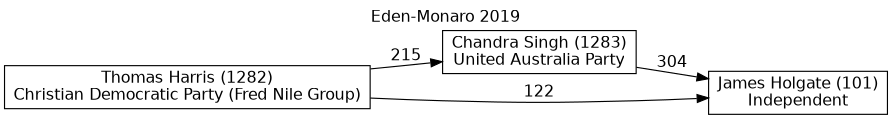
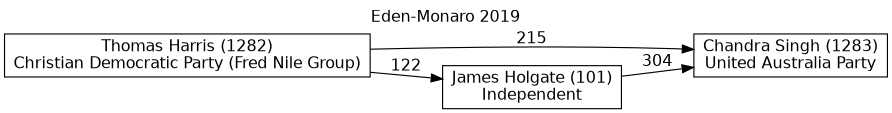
(667, 72) -> (652, 72)
